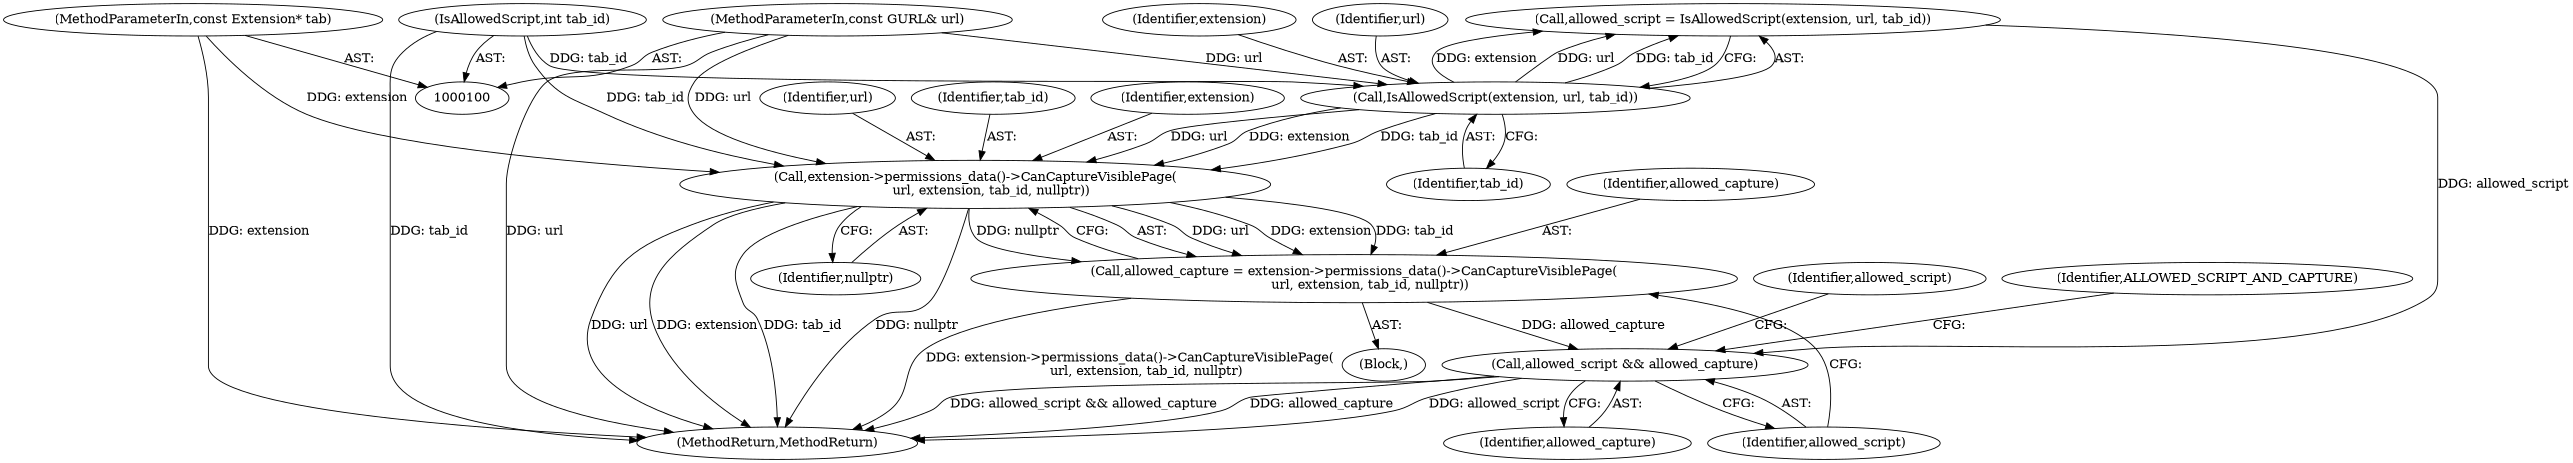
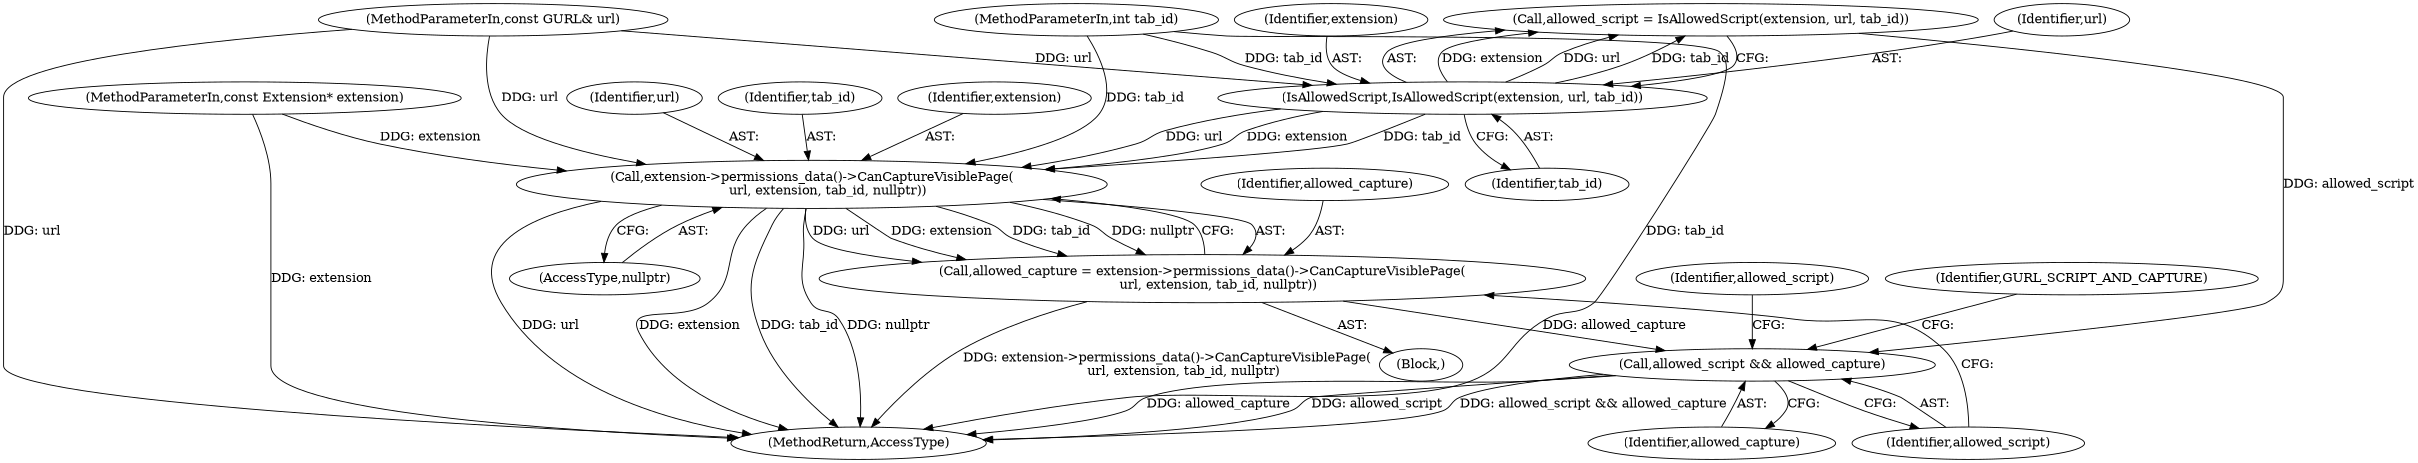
(193, 20) -> (245, 98)
(523, 20) -> (1076, 20)
(462, 98) -> none
(1495, 98) -> (1462, 98)
(836, 279) -> (605, 279)
(2207, 279) -> (2072, 279)
(777, 443) -> (859, 443)
